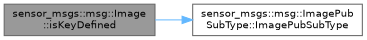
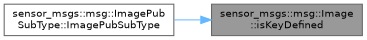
(169, 20) -> (187, 20)
